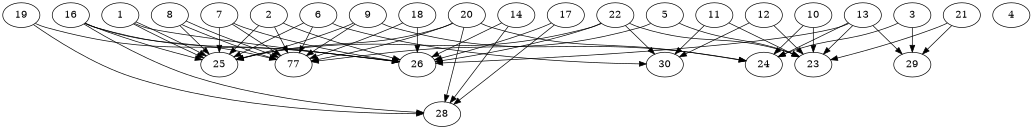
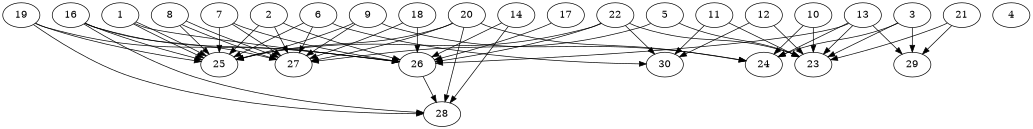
none -> (864, 39)
none -> (146, 52)
(294, 65) -> (294, 65)
(505, 65) -> (428, 86)
